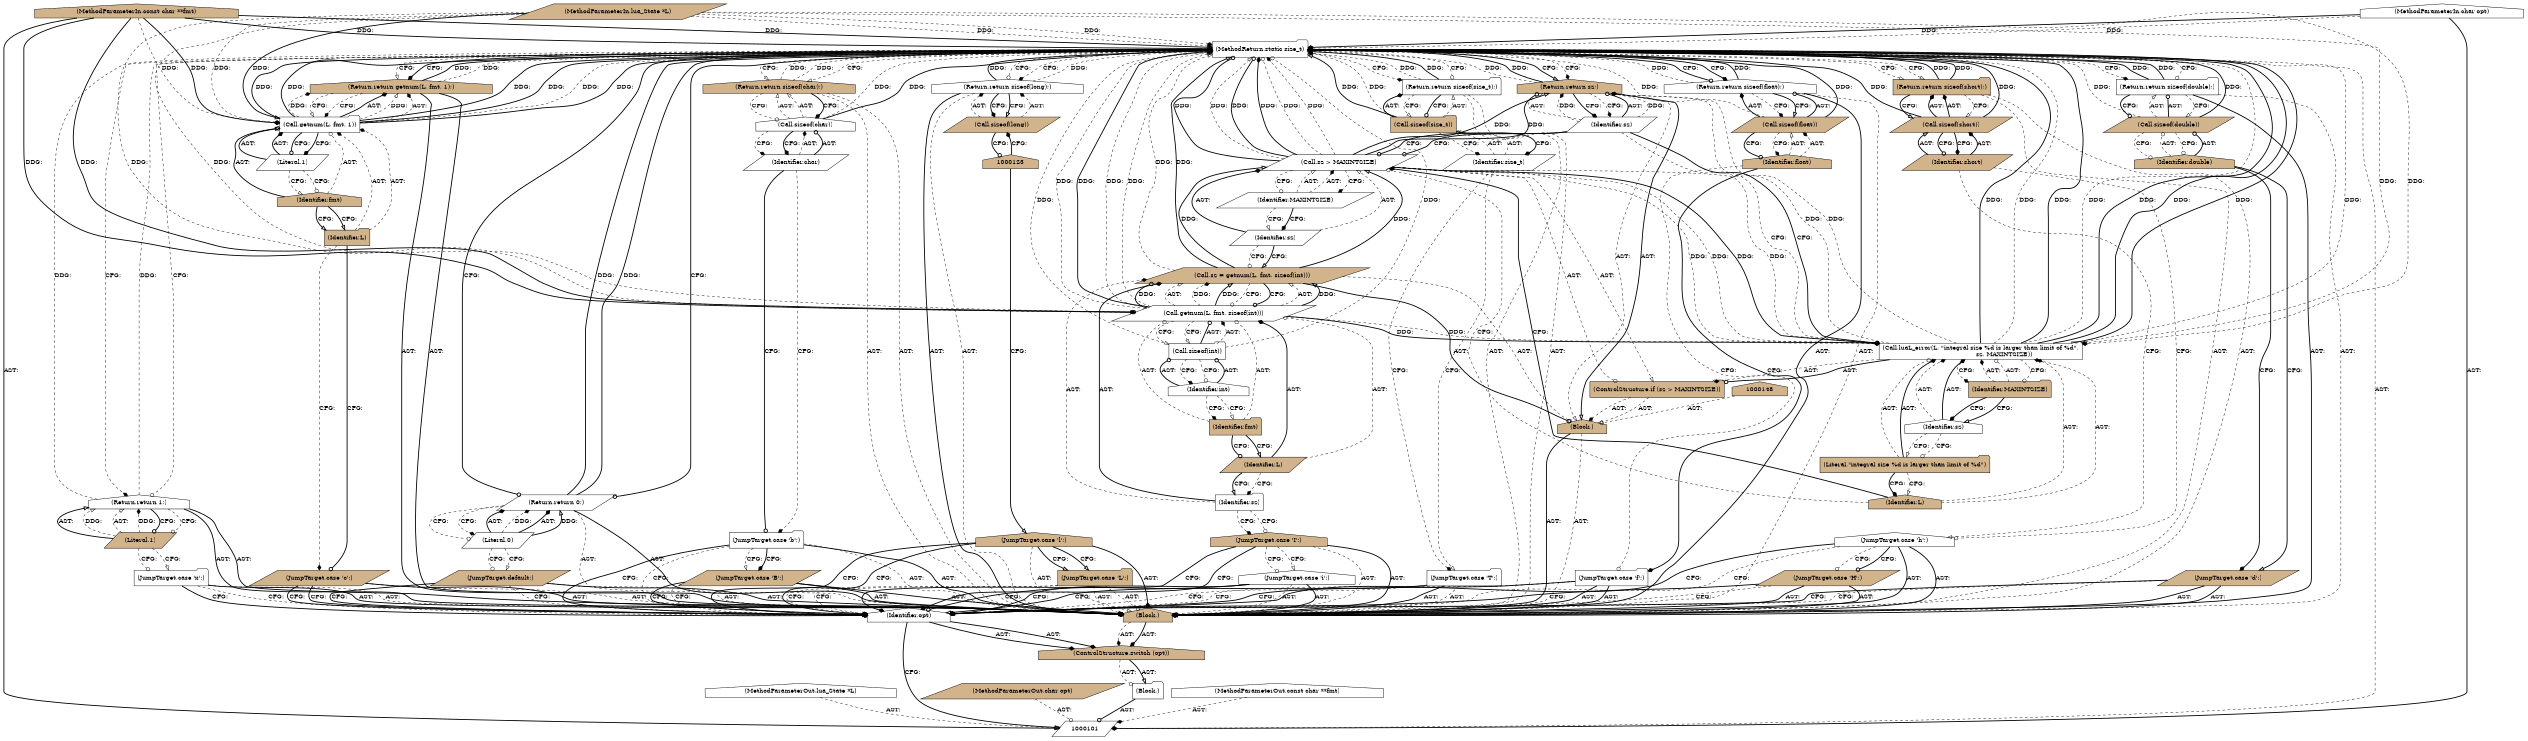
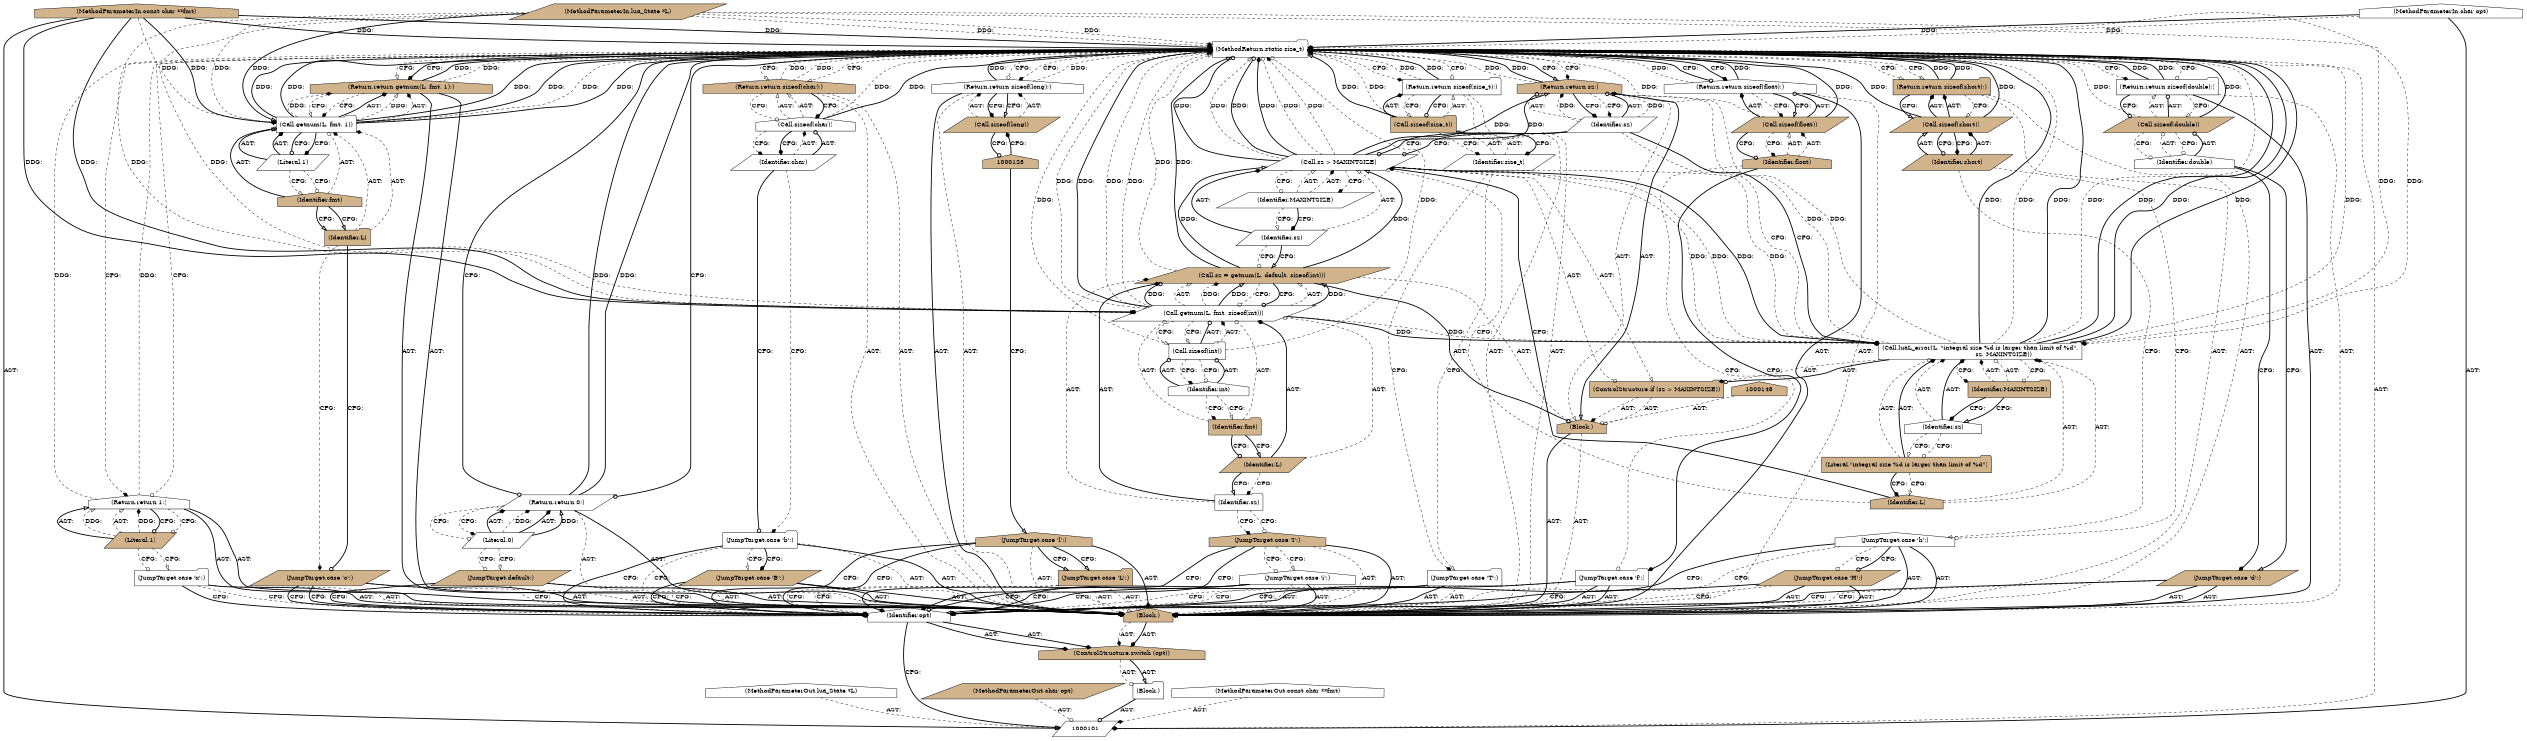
(2184, 162) -> (2184, 162)
(1252, 276) -> (1262, 276)
